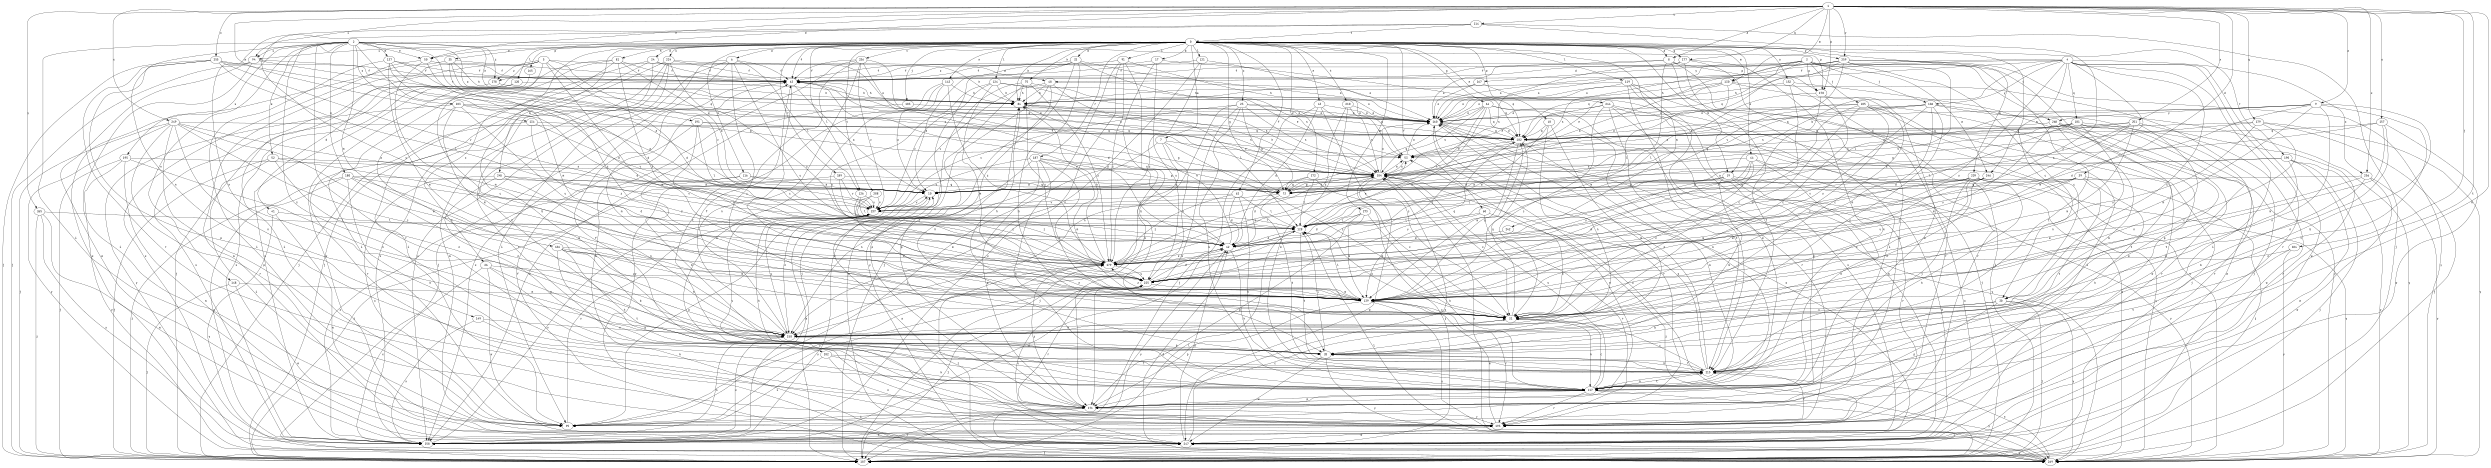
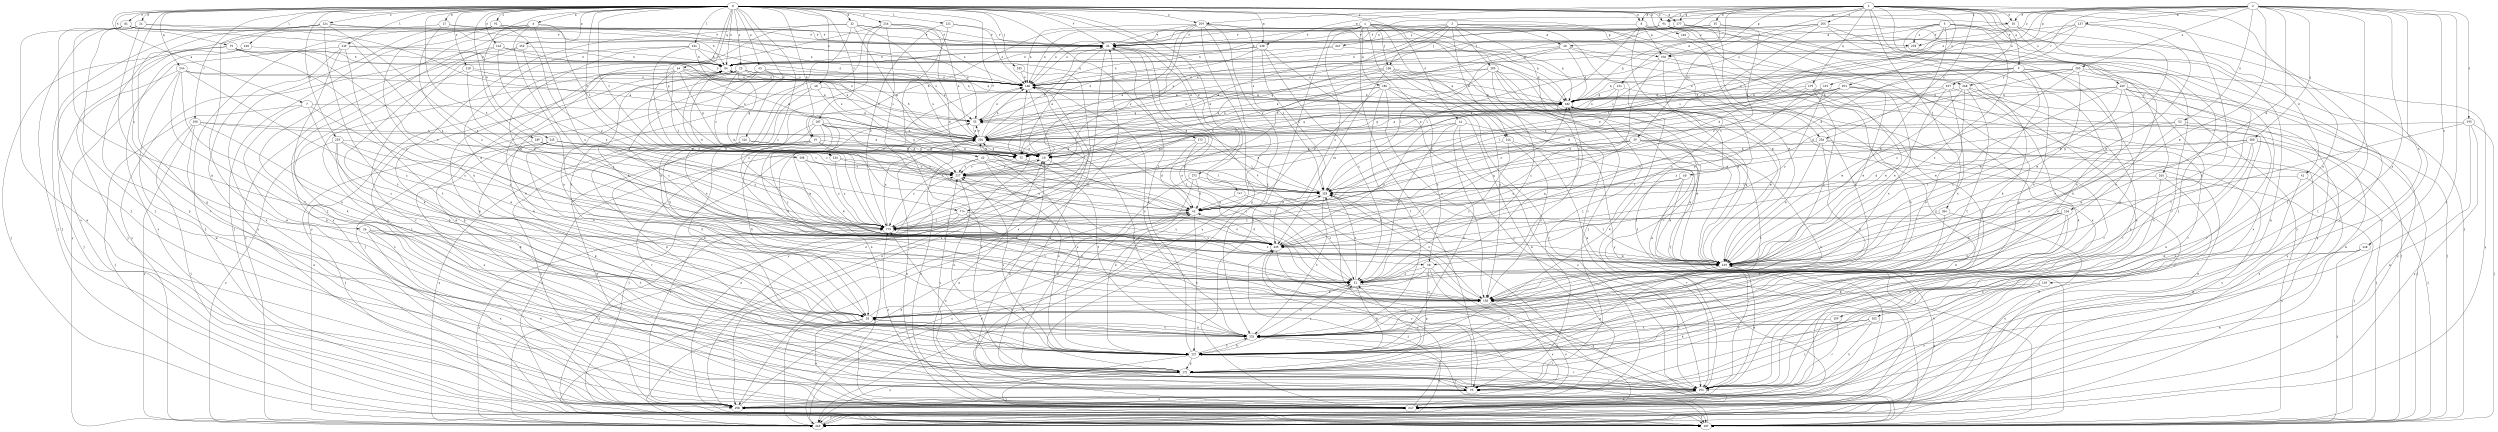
(1334, 33) -> (508, 130)
none -> (1836, 319)
